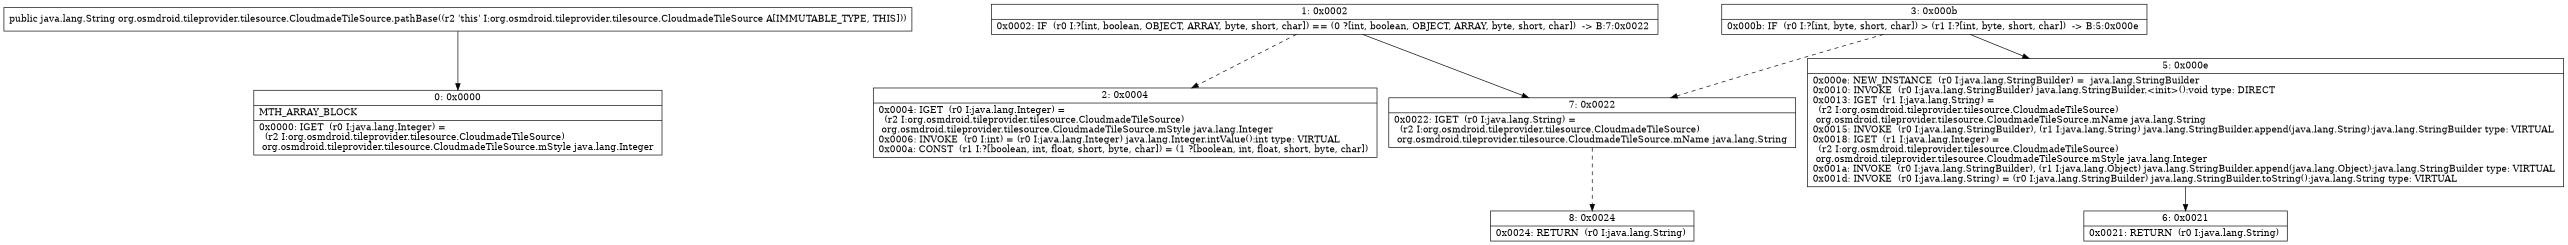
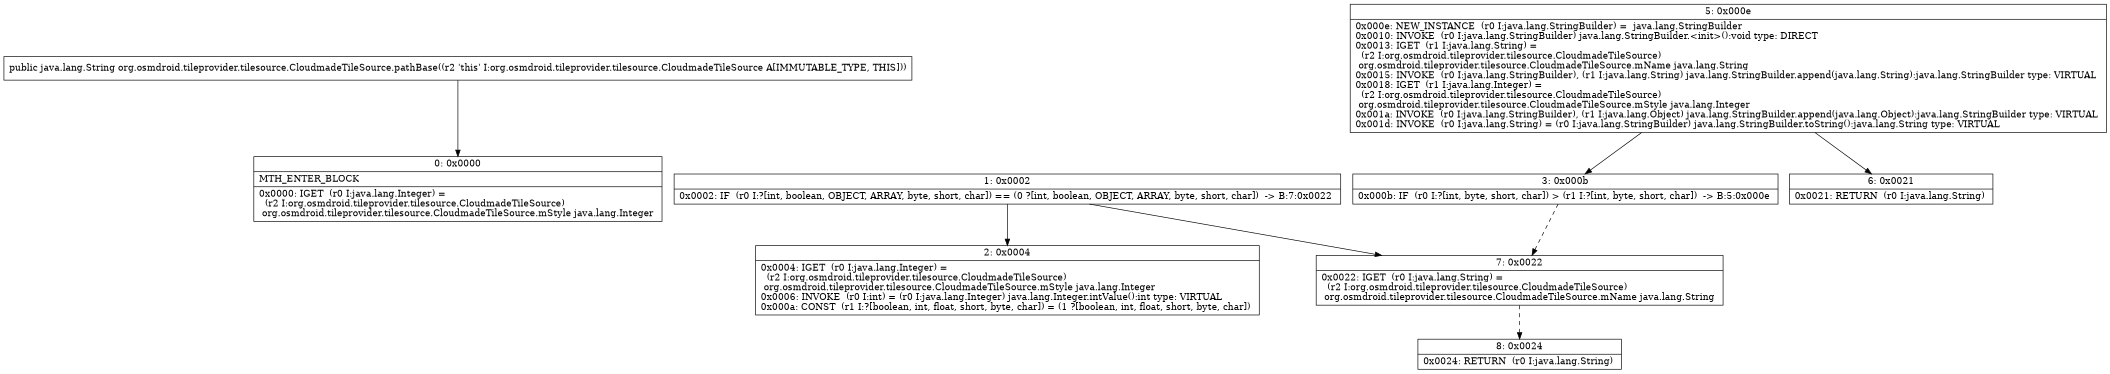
(1996, 45) -> (1616, 151)
(1247, 60) -> (1007, 222)
(308, 113) -> (309, 179)
